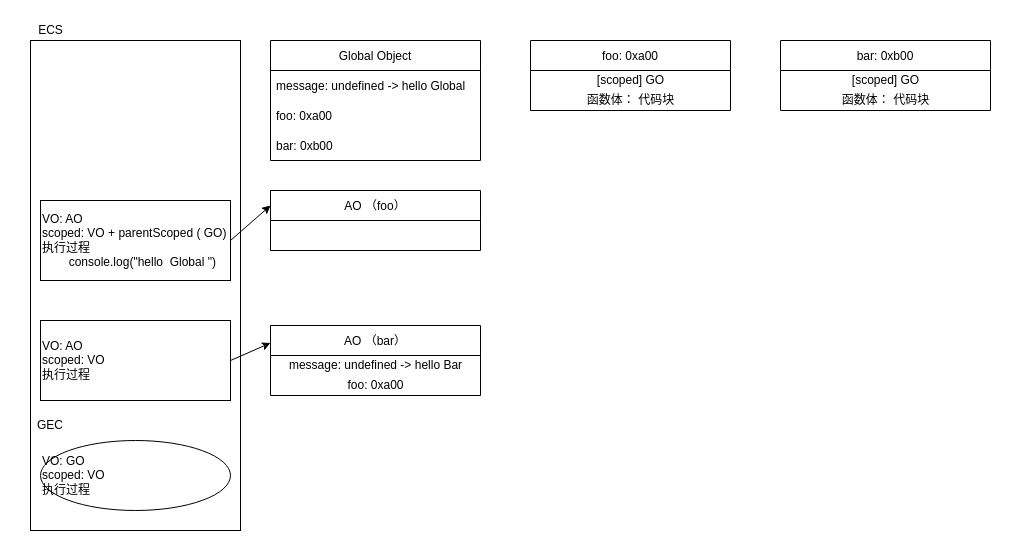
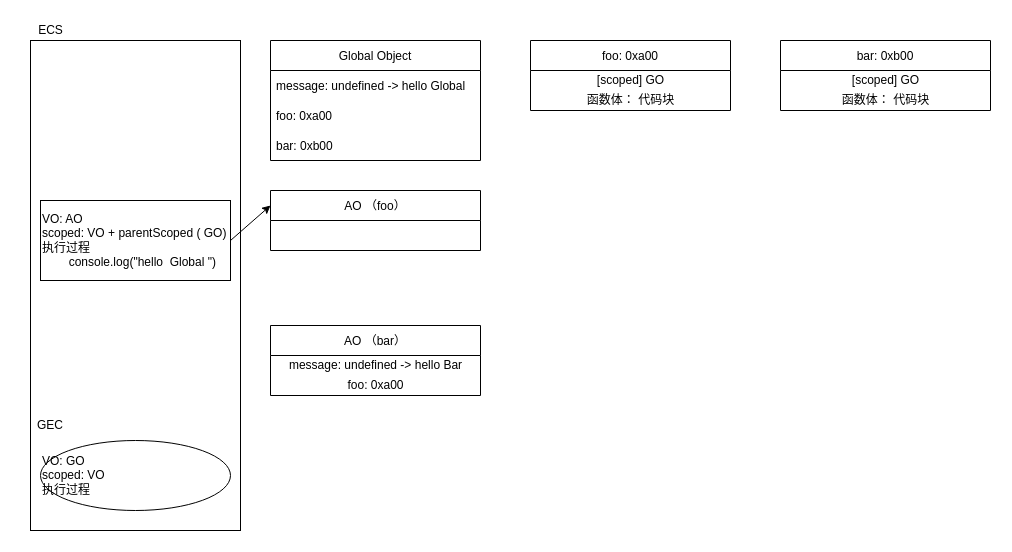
(247, 353) -> none
(136, 361) -> none
